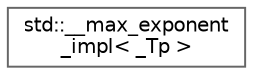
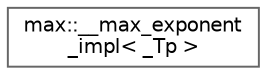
(126, 37) -> (133, 37)
